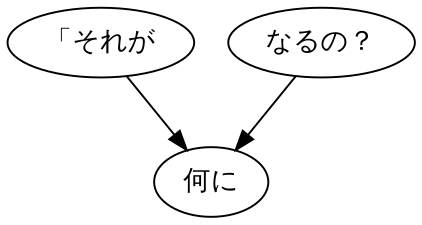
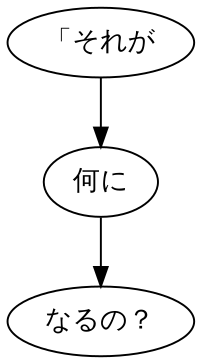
(272, 106) -> (101, 242)
